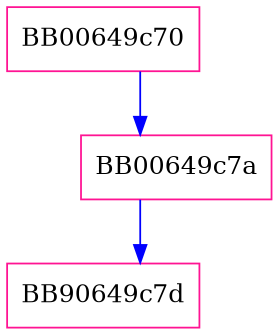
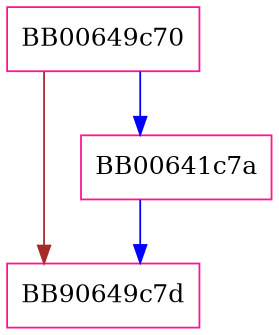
none -> (44, 159)
(176, 167) -> (176, 167)
